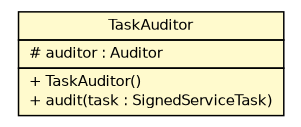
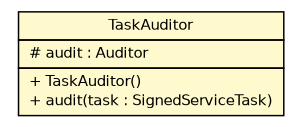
(96, 53) -> (89, 53)
